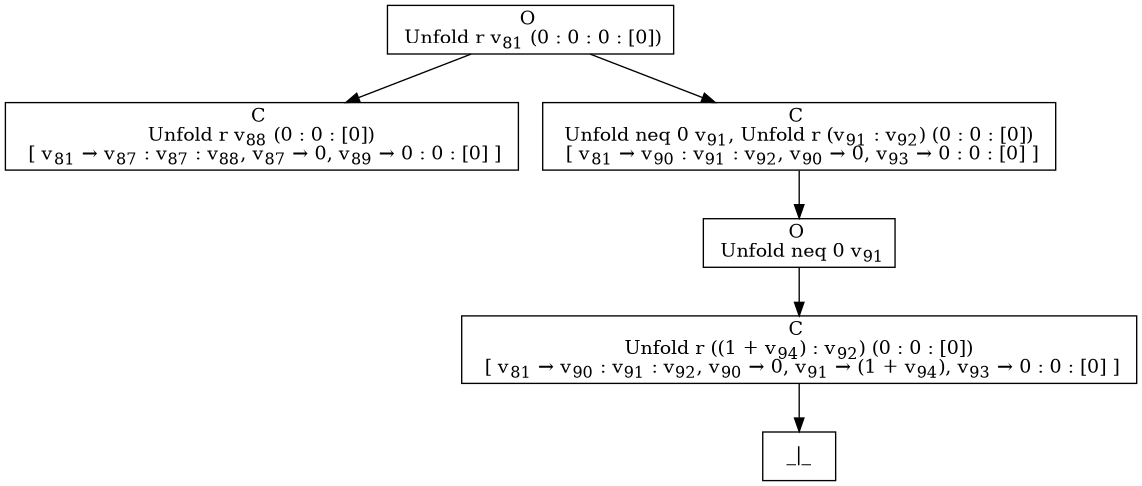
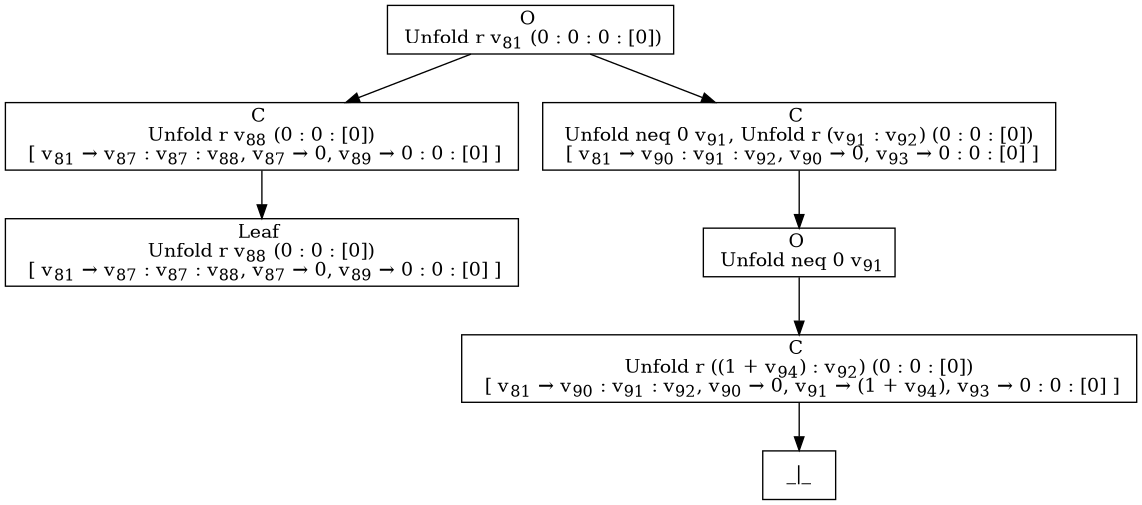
none -> (262, 252)
